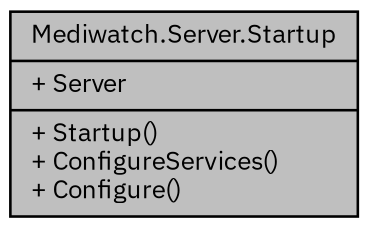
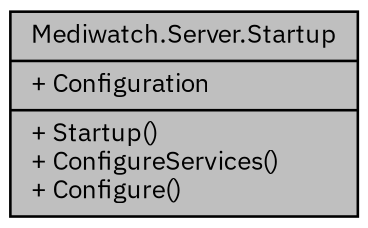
(79, 84) -> (122, 84)
